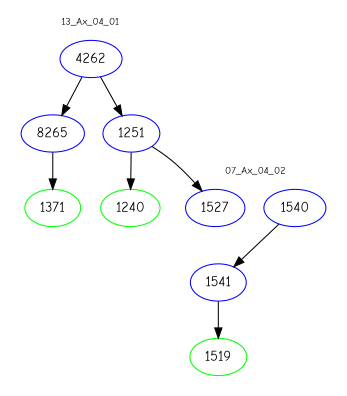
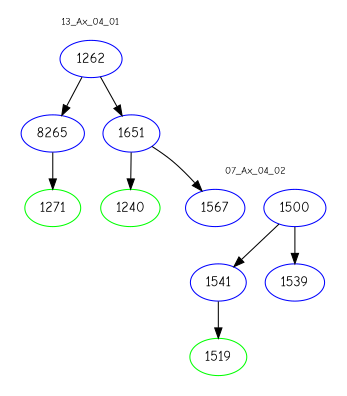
(91, 59) -> (91, 59)
(131, 133) -> (131, 133)
(53, 208) -> (53, 208)
(215, 208) -> (215, 208)
(295, 208) -> (295, 208)
none -> (295, 282)
